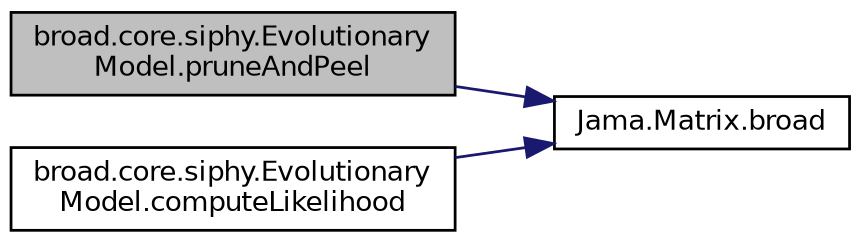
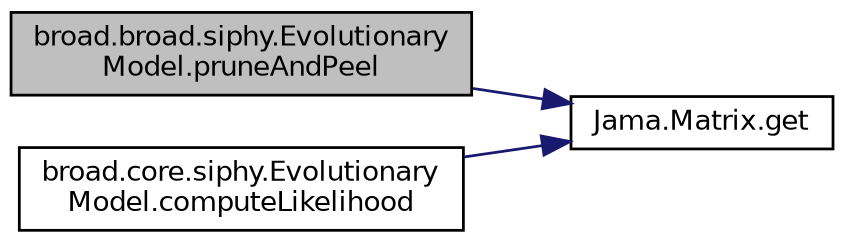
(233, 54) -> (241, 54)
(702, 123) -> (702, 123)
